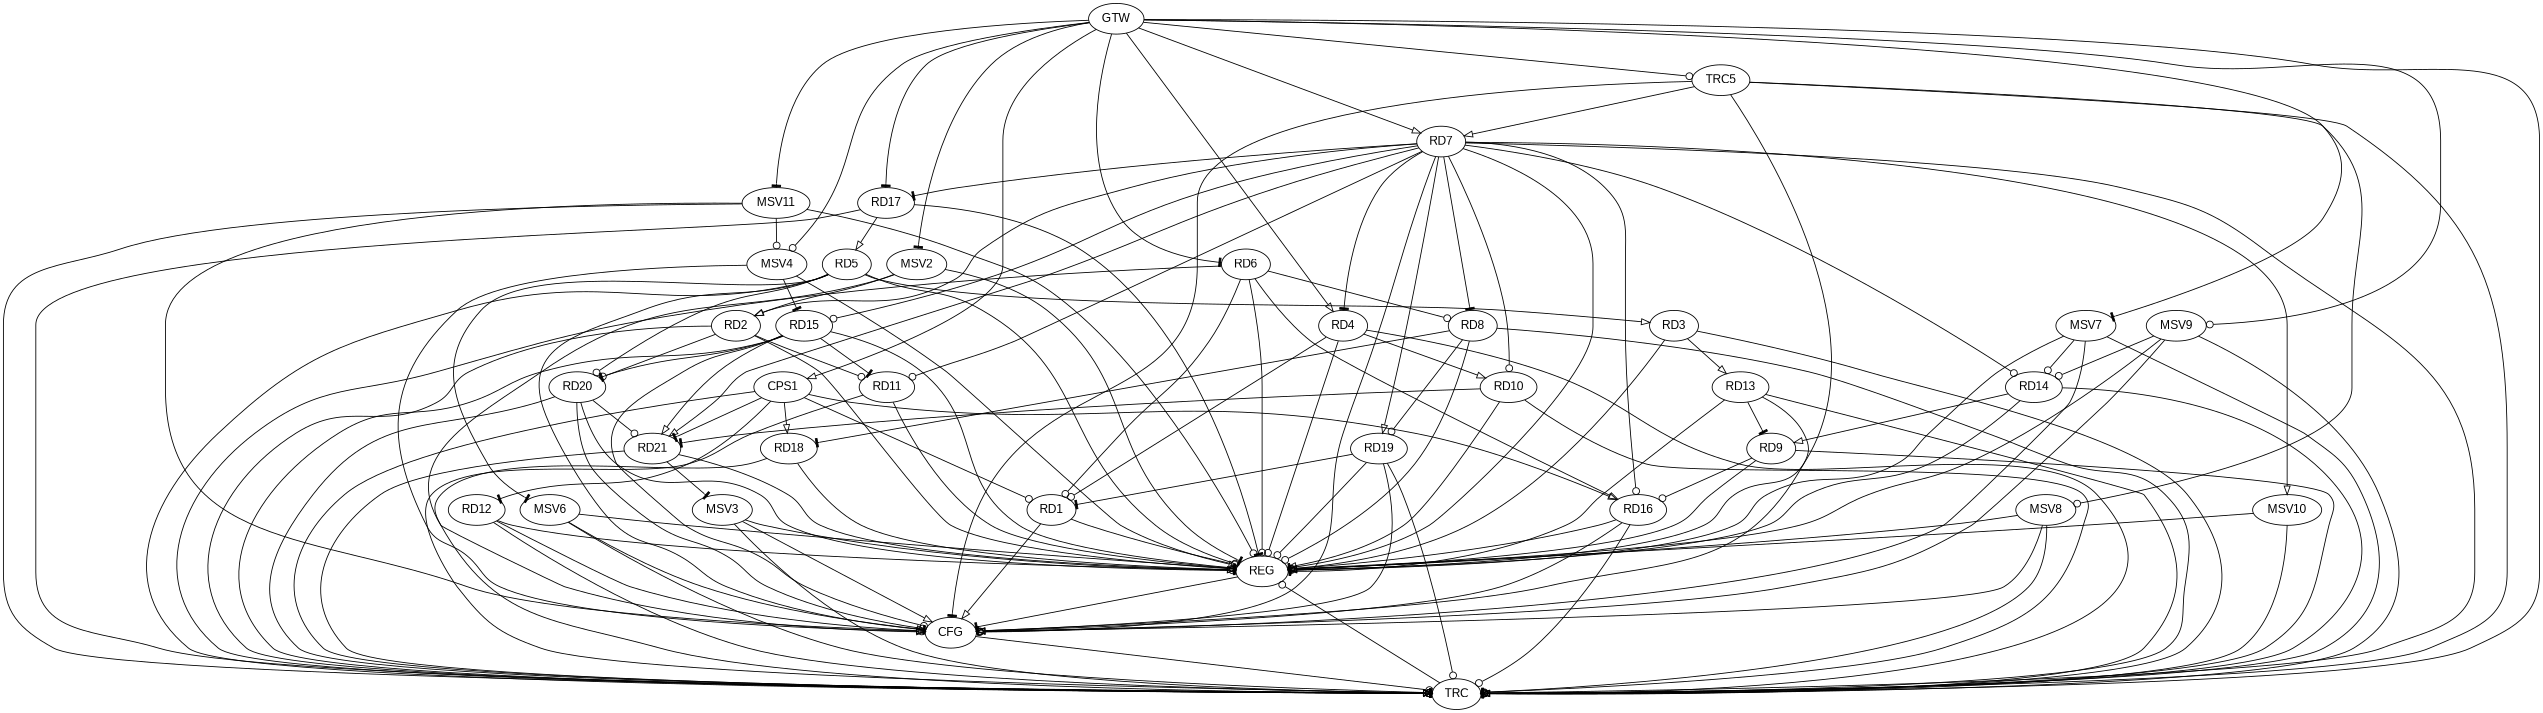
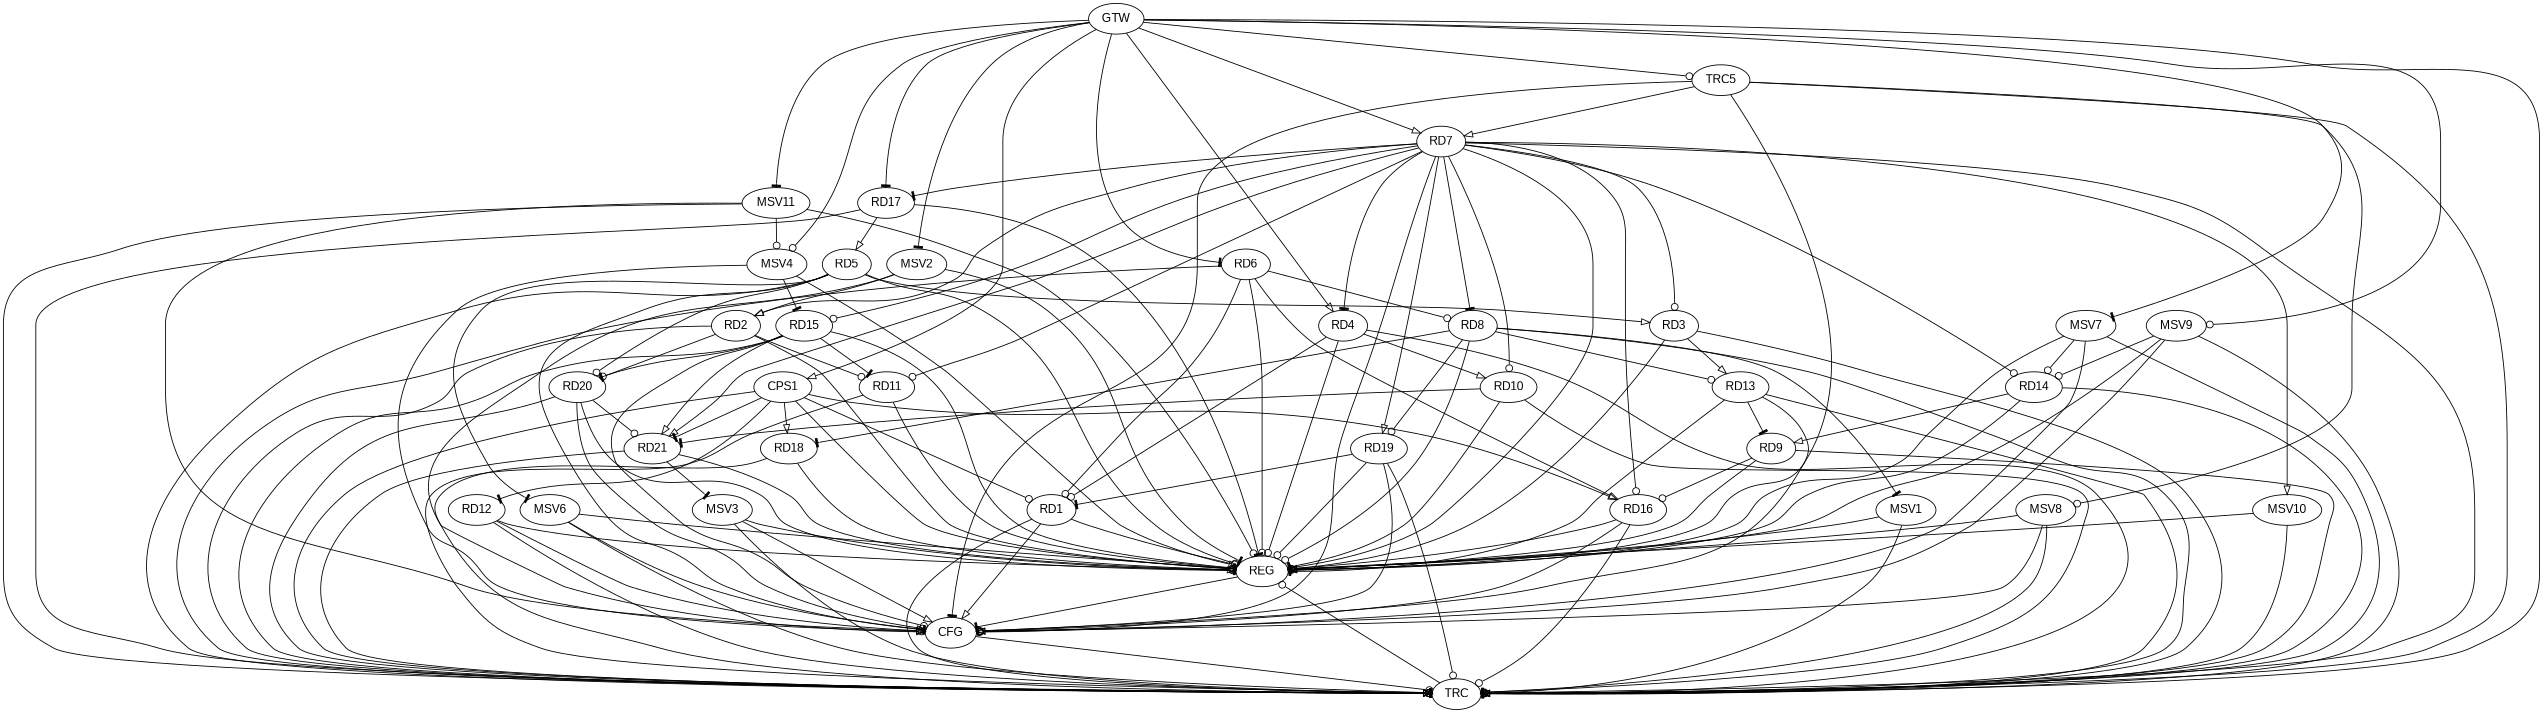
none -> (1634, 185)
none -> (1602, 355)
none -> (1906, 510)
(1419, 511) -> (1419, 511)
none -> (951, 534)
(897, 537) -> (897, 537)
(1283, 609) -> (1283, 609)
none -> (1071, 679)
